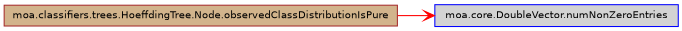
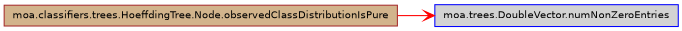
(557, 16) -> (557, 16)
